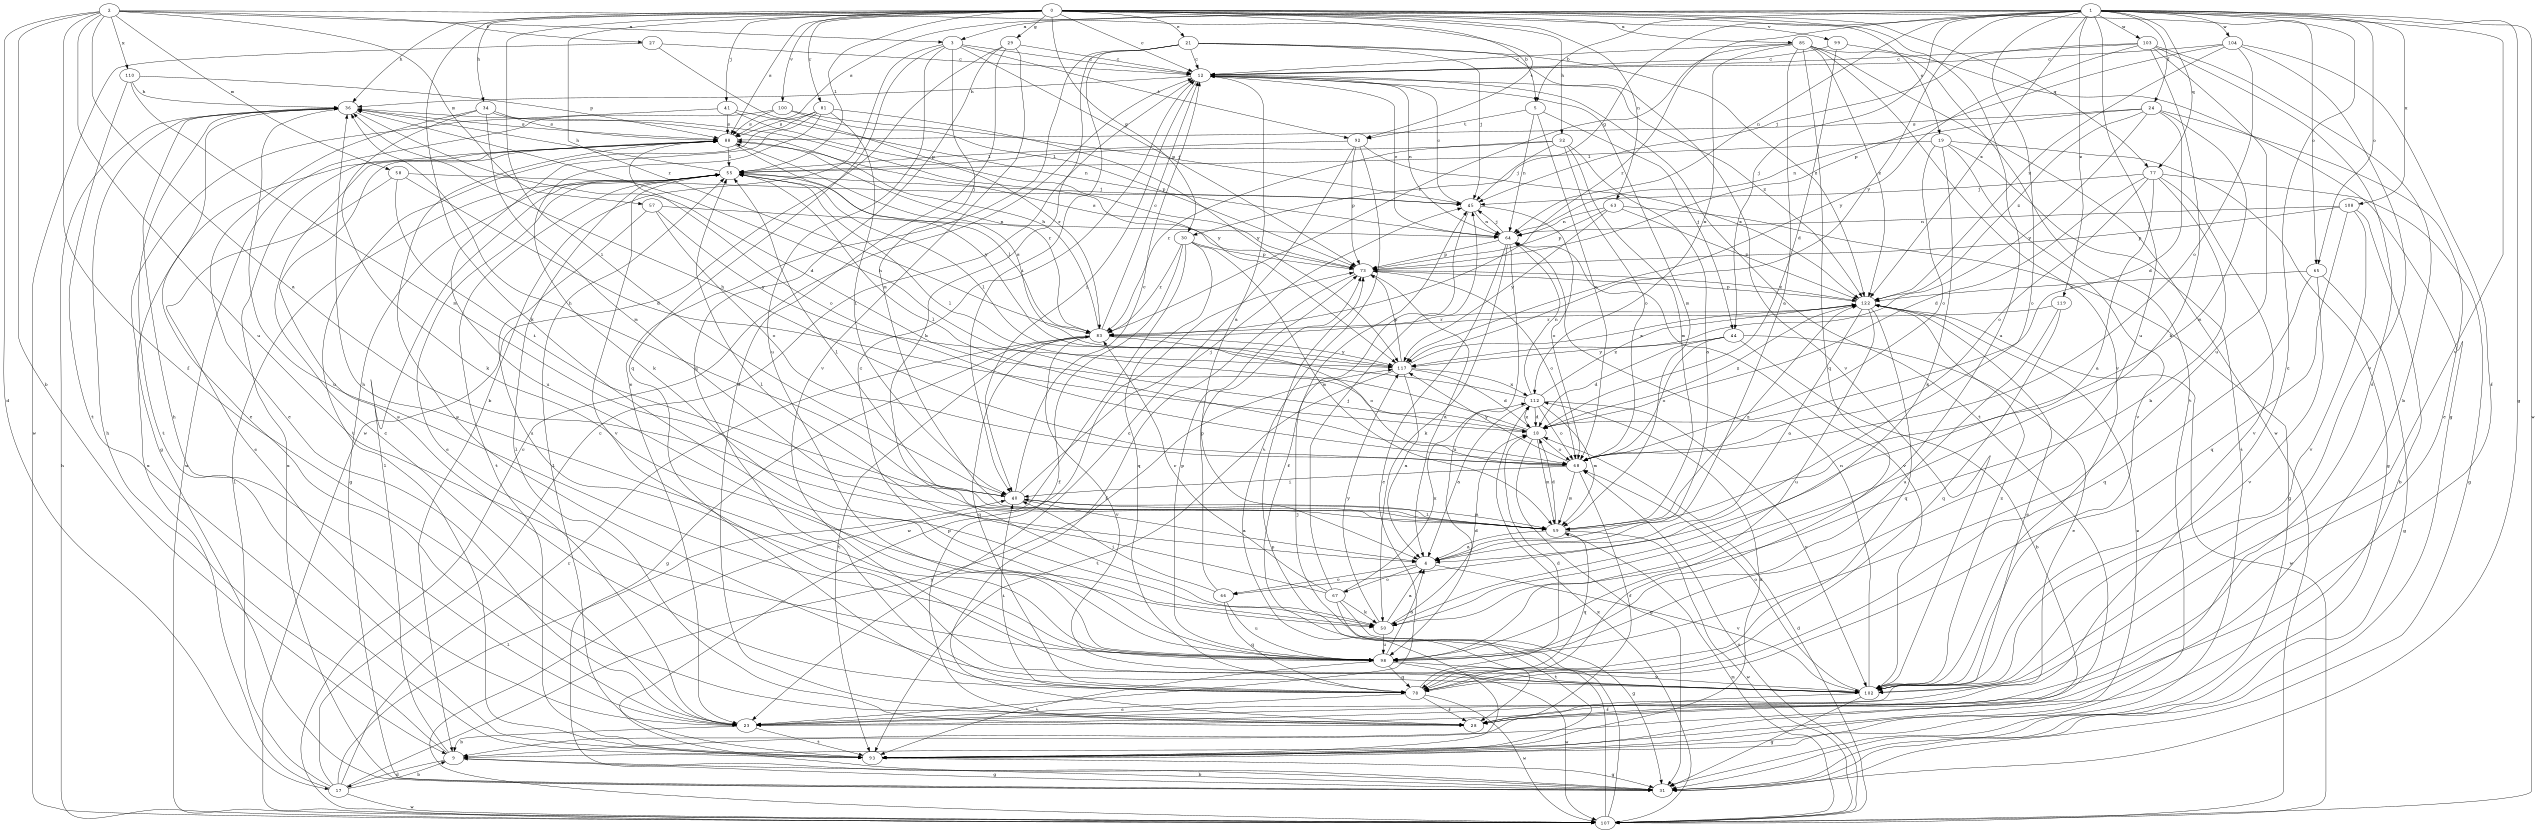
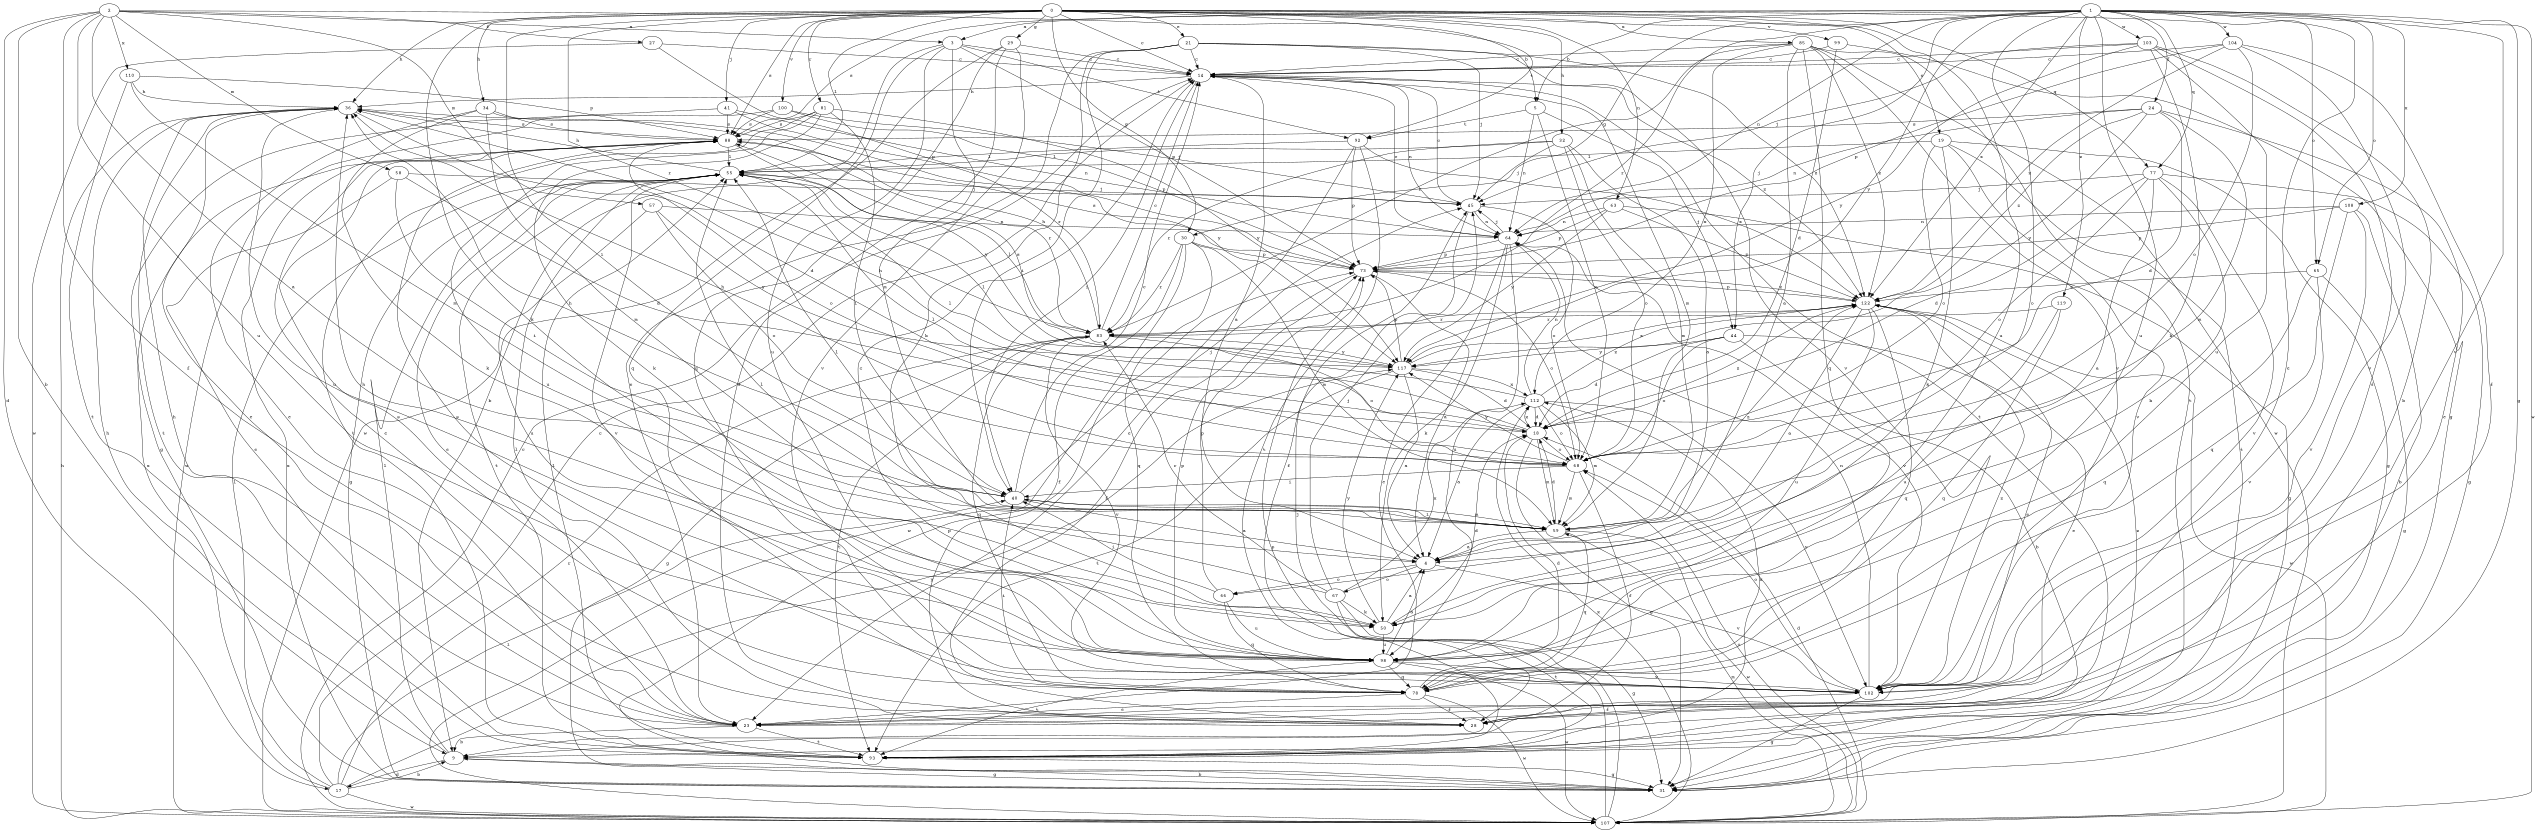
(1201, 75) -> (1201, 75)
